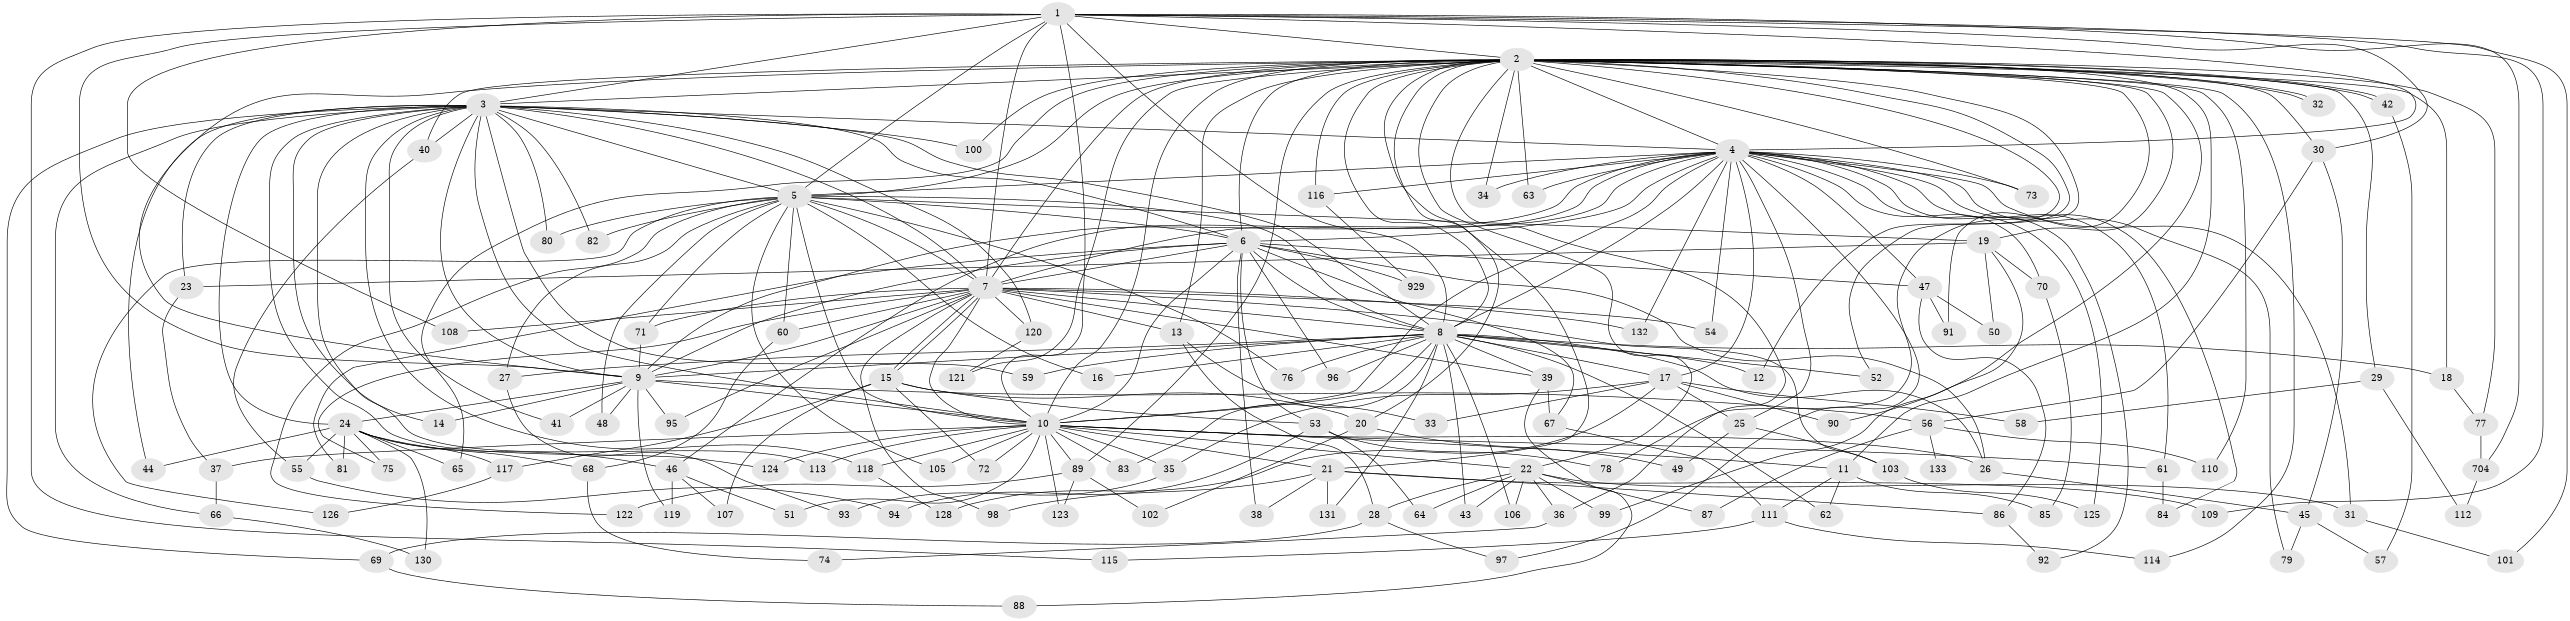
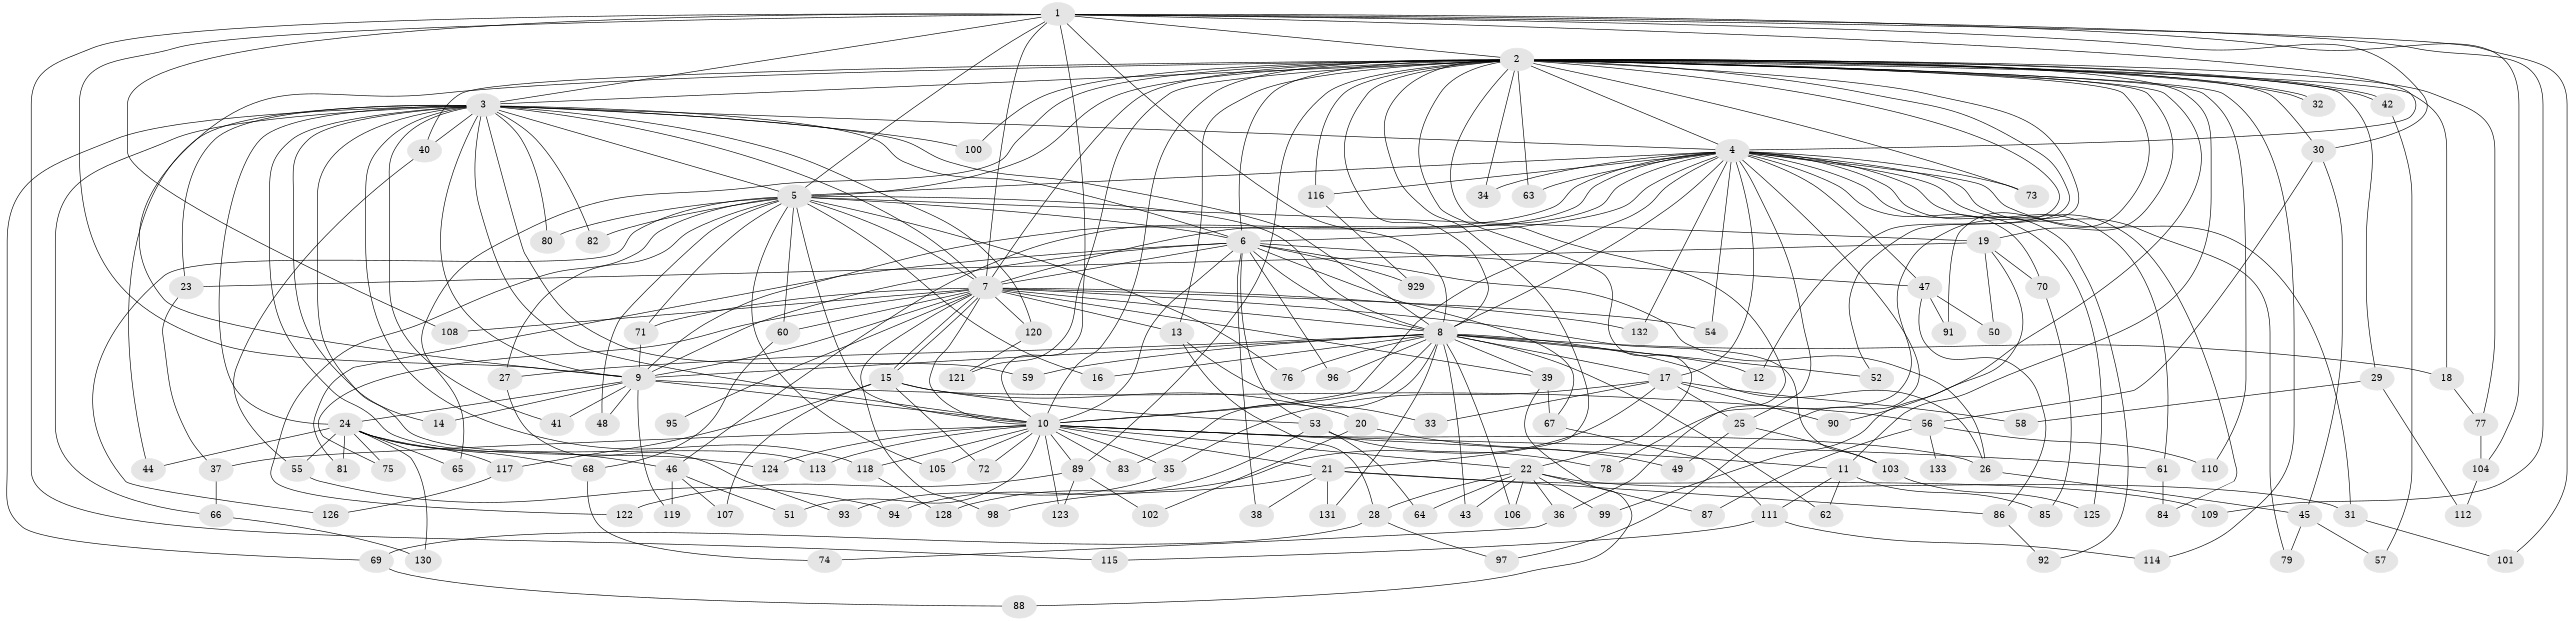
(1420, 213) -> none
(655, 402) -> none
(2481, 470) -> (2481, 470)
